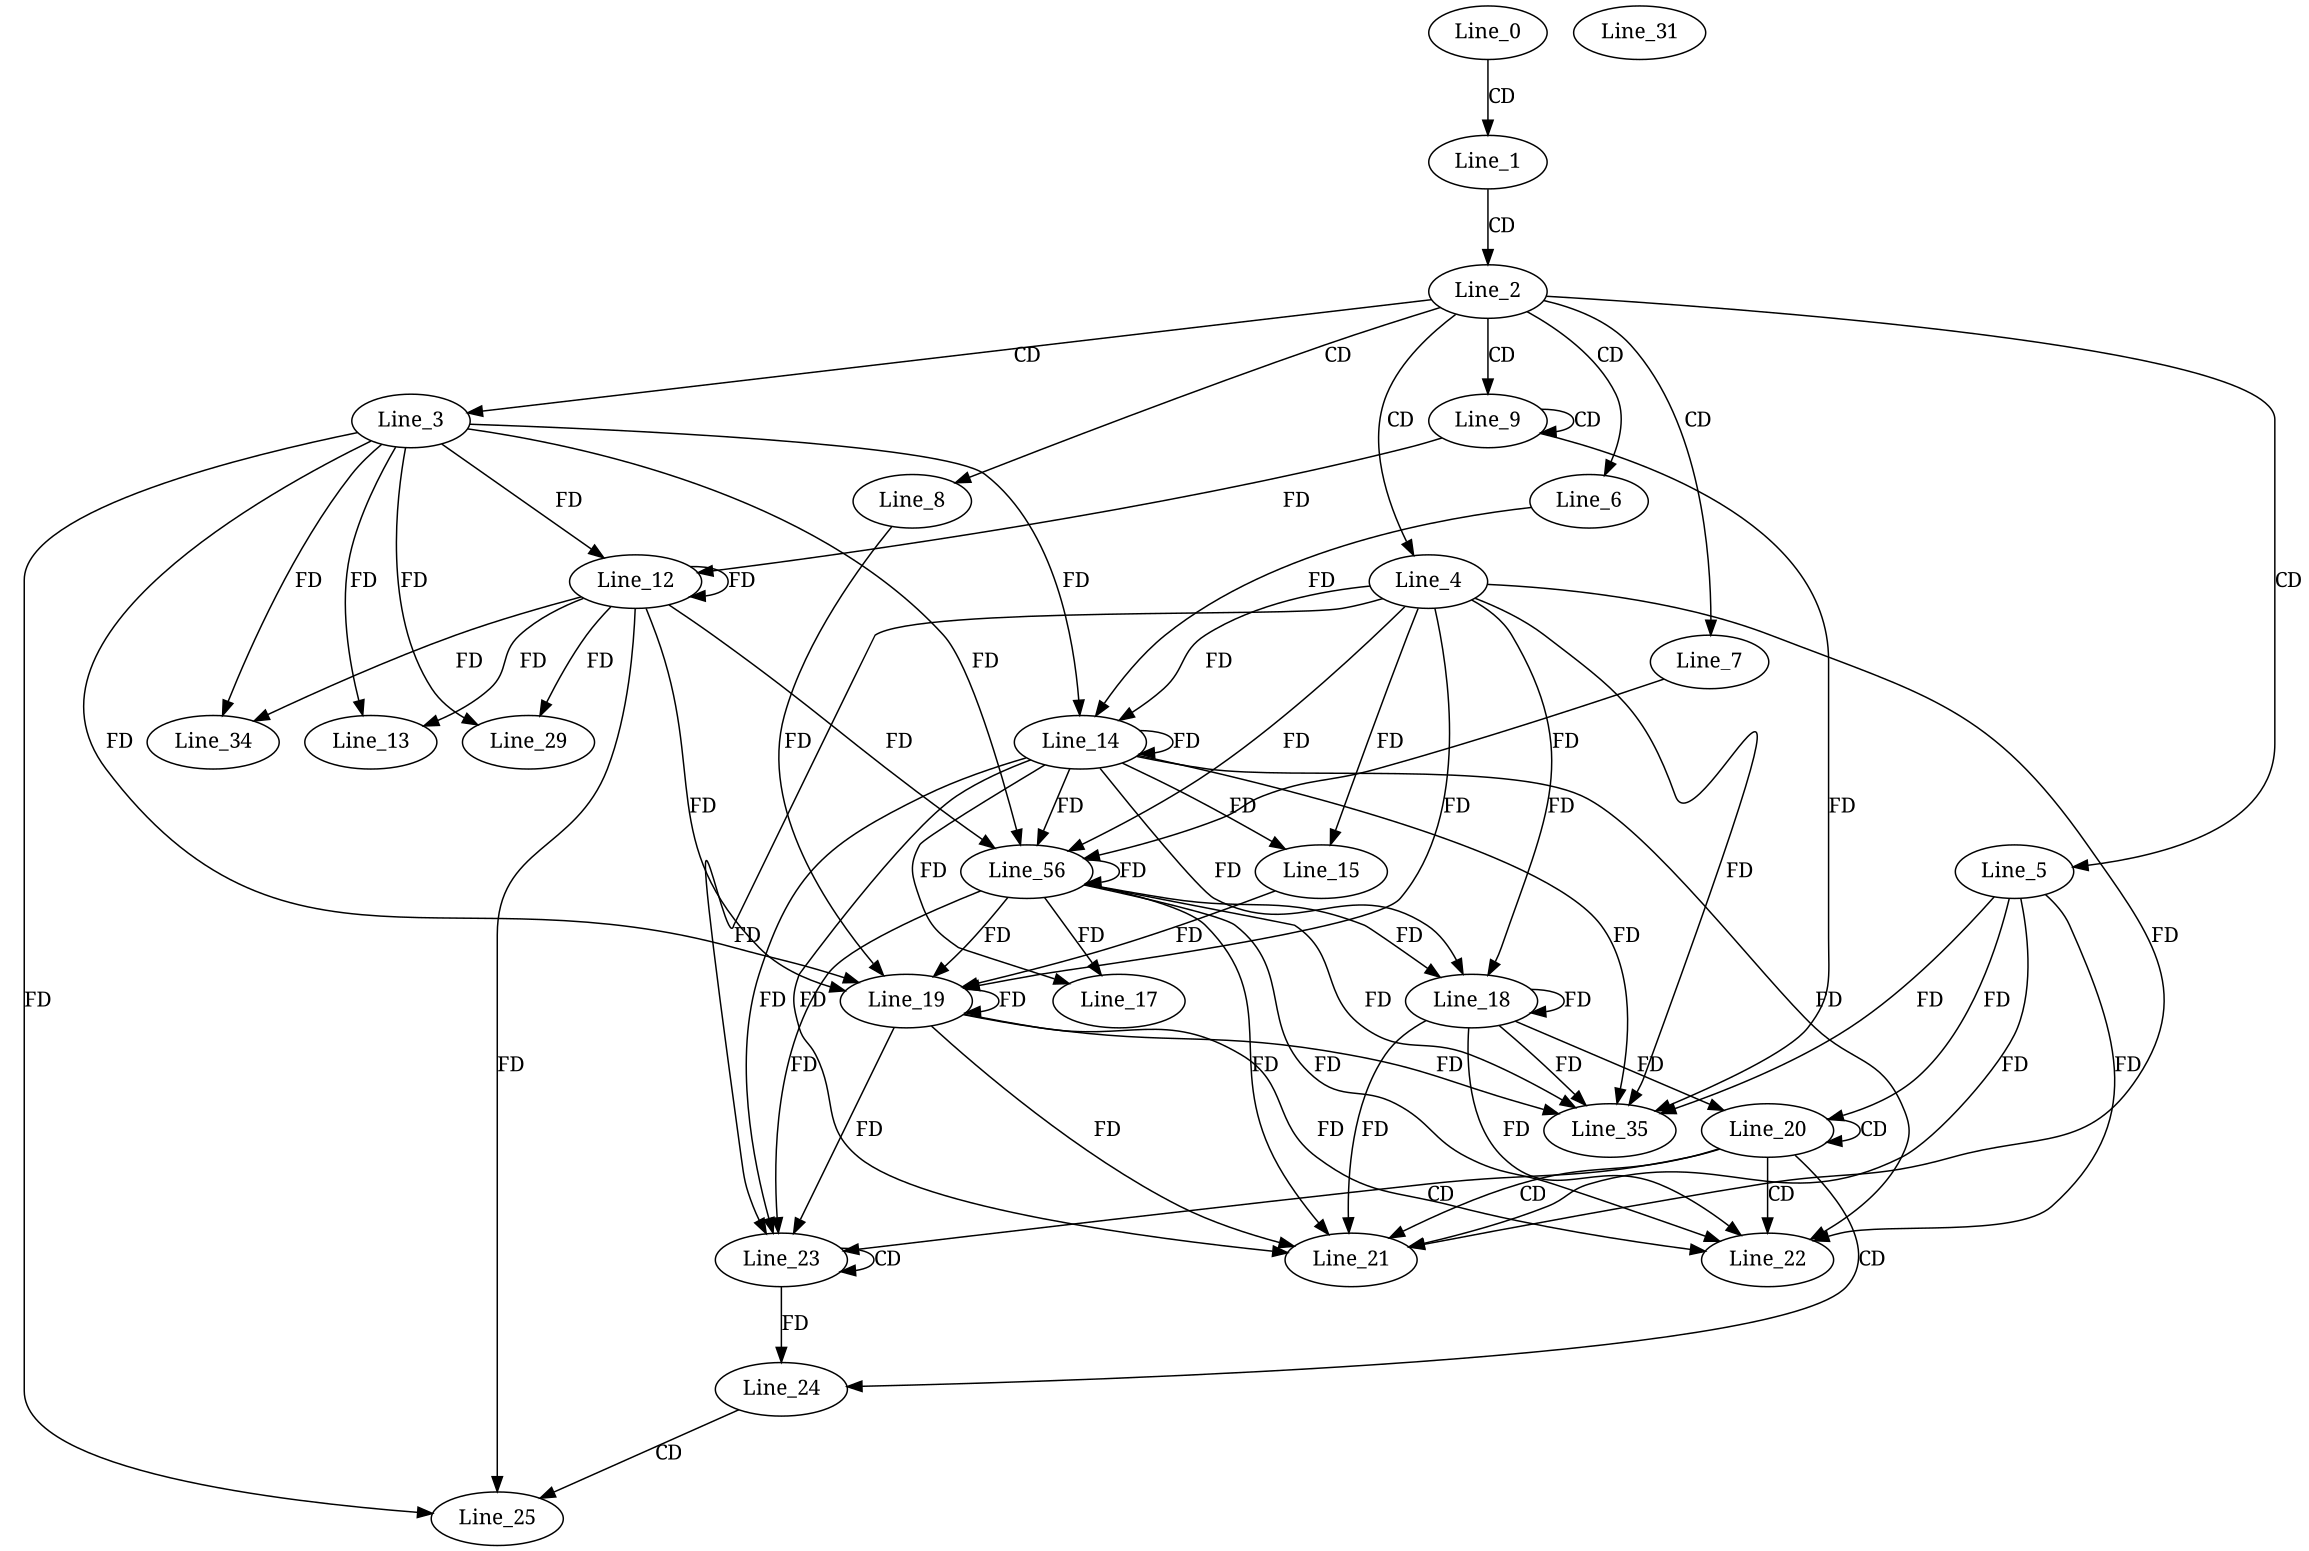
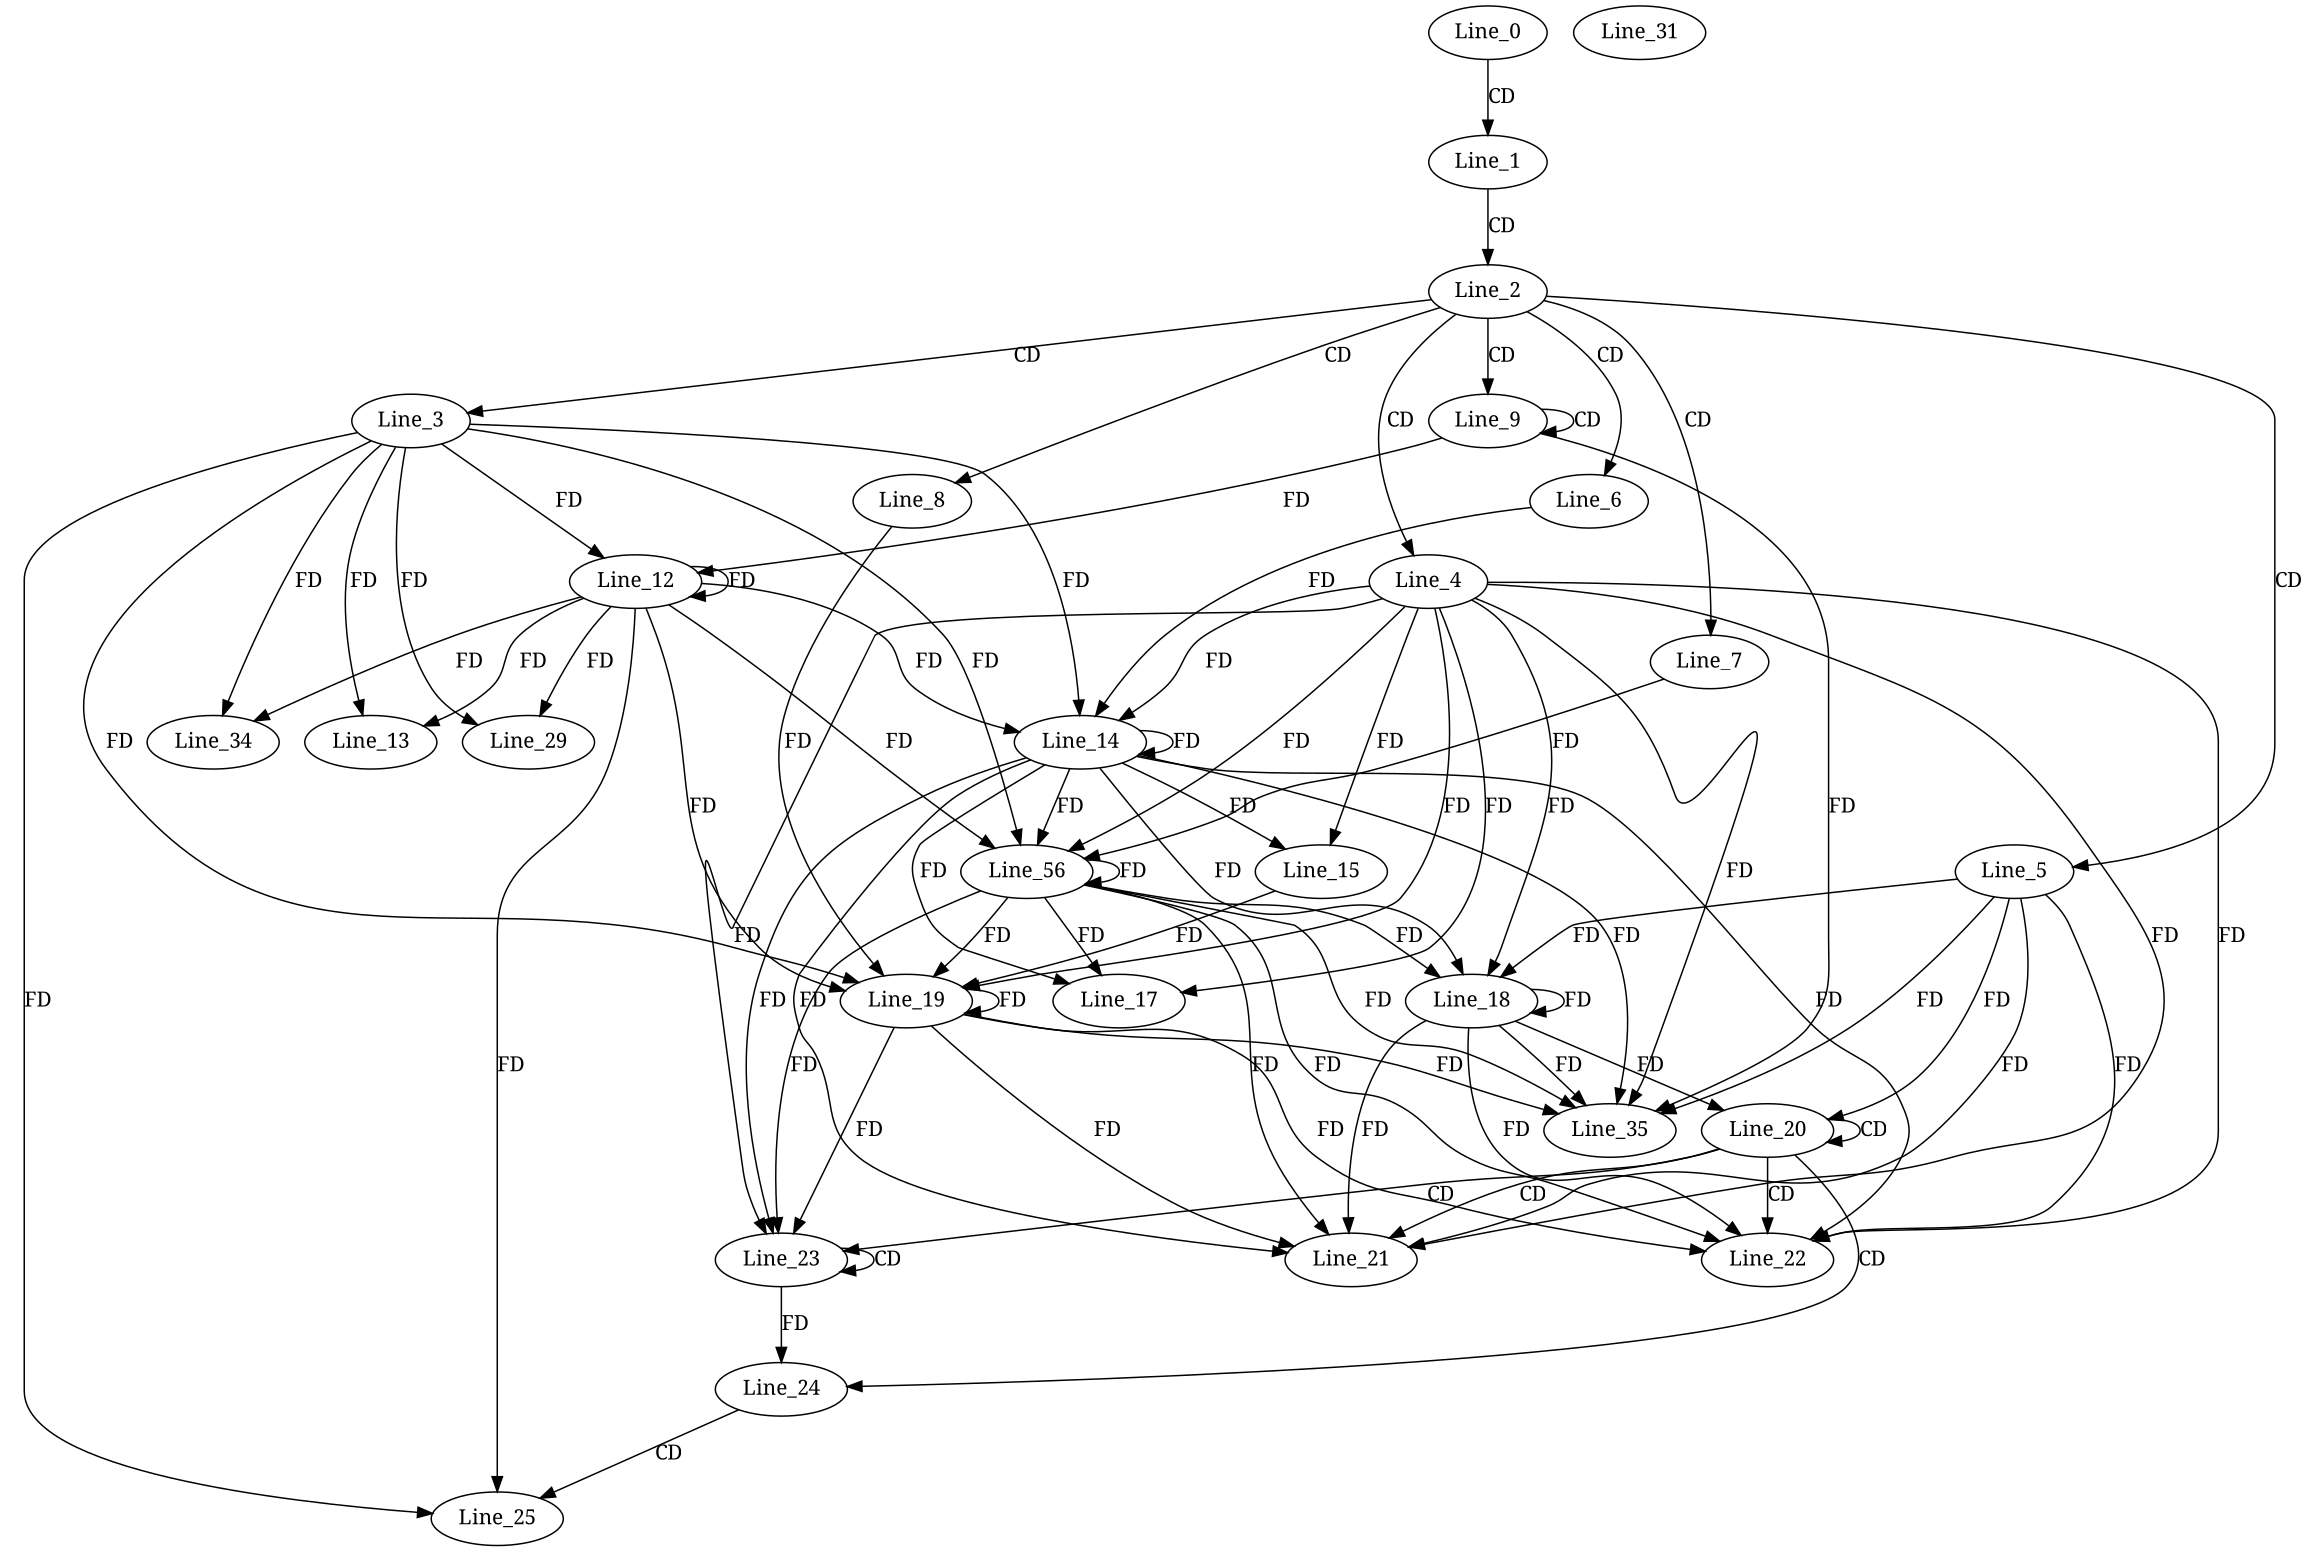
none -> (863, 624)
none -> (2218, 761)
none -> (1466, 899)
none -> (1728, 904)
